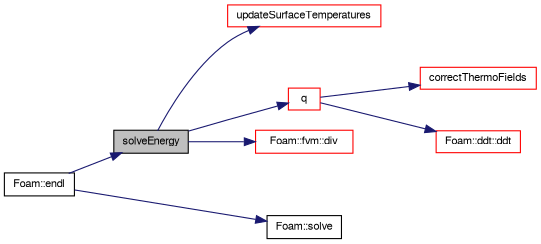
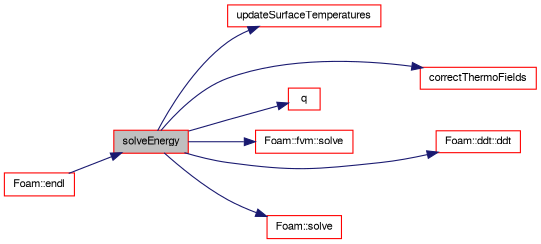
(365, 92) -> (276, 66)
(373, 116) -> (306, 169)
(151, 142) -> (151, 142)
(304, 142) -> (304, 142)
(39, 184) -> (39, 184)
(165, 205) -> (207, 187)
(304, 227) -> (304, 227)
